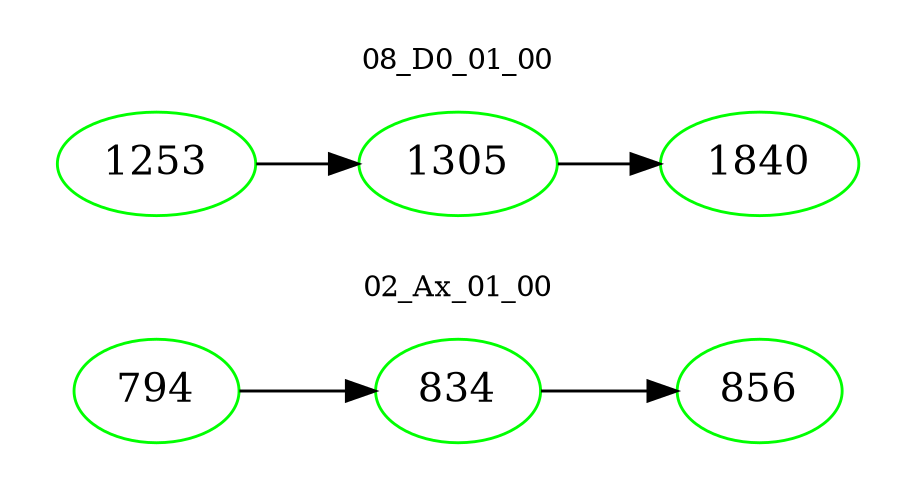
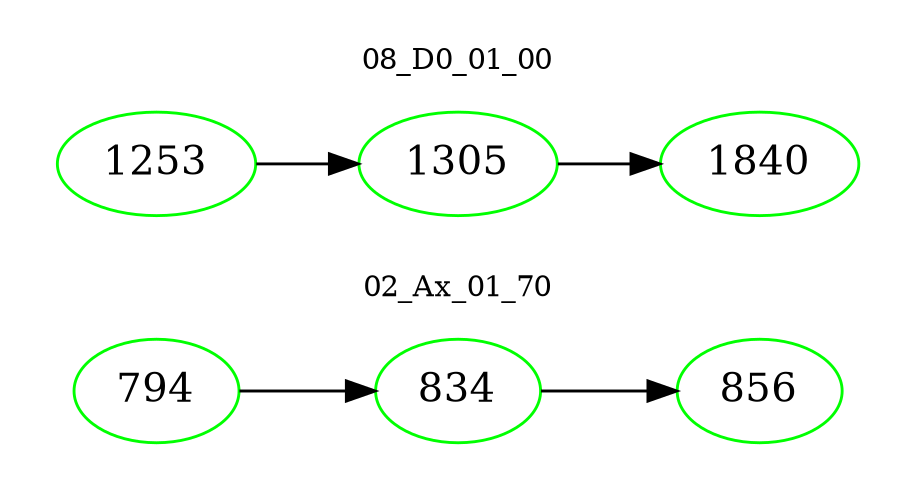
(458, 289) -> (458, 289)
